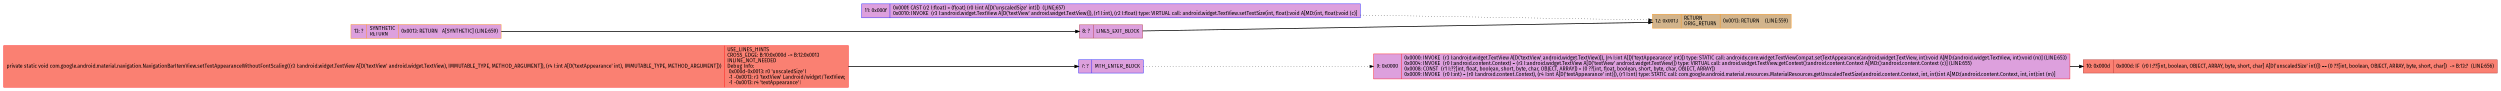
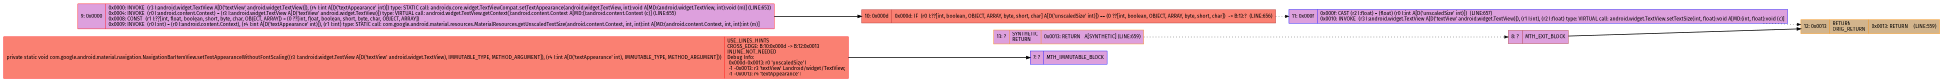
none -> (1280, 16)
(788, 31) -> (1324, 37)
(1118, 31) -> (1545, 37)
(1118, 66) -> (1075, 57)
(1257, 66) -> none
